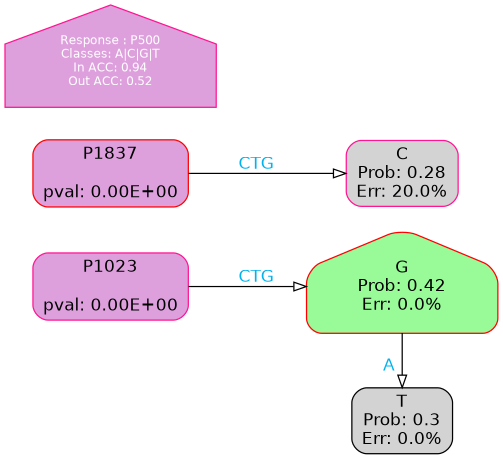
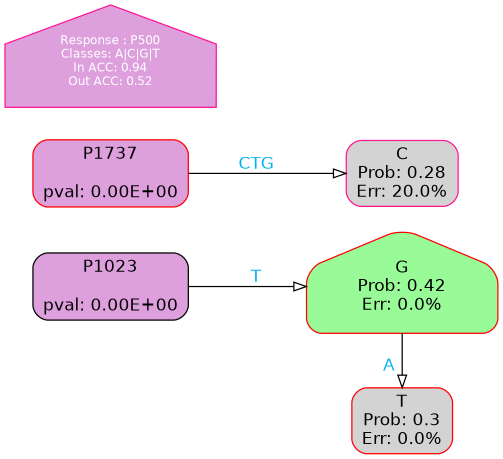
(111, 173) -> (111, 173)
(256, 277) -> (256, 277)
(111, 287) -> (111, 287)
(402, 421) -> (402, 421)
